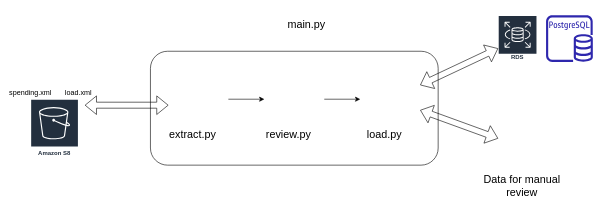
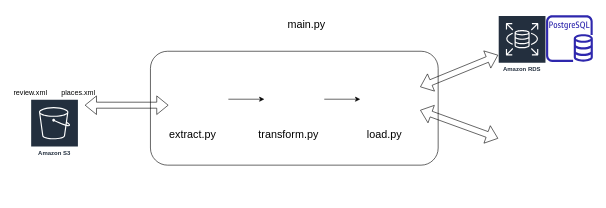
(518, 39) -> (522, 45)
(30, 93) -> (30, 93)
(78, 93) -> (78, 93)
(289, 135) -> (289, 135)
(54, 153) -> (54, 153)
(522, 186) -> none
